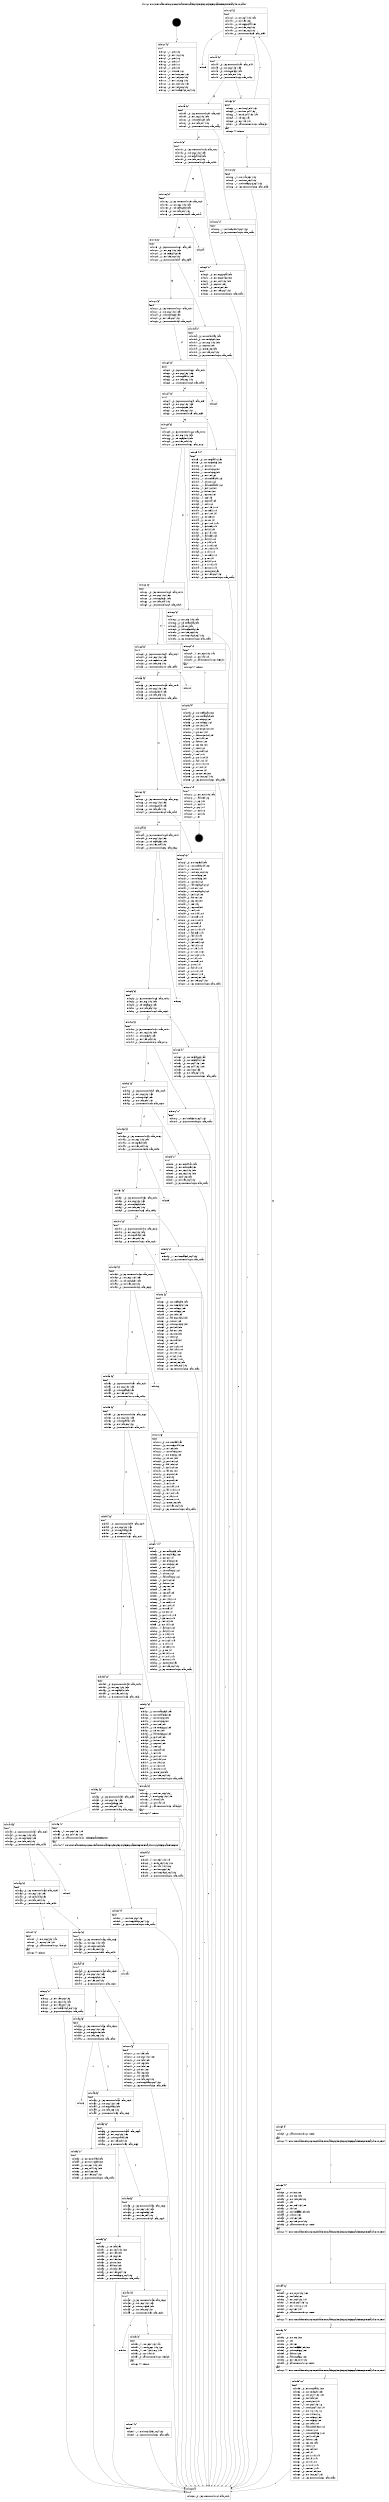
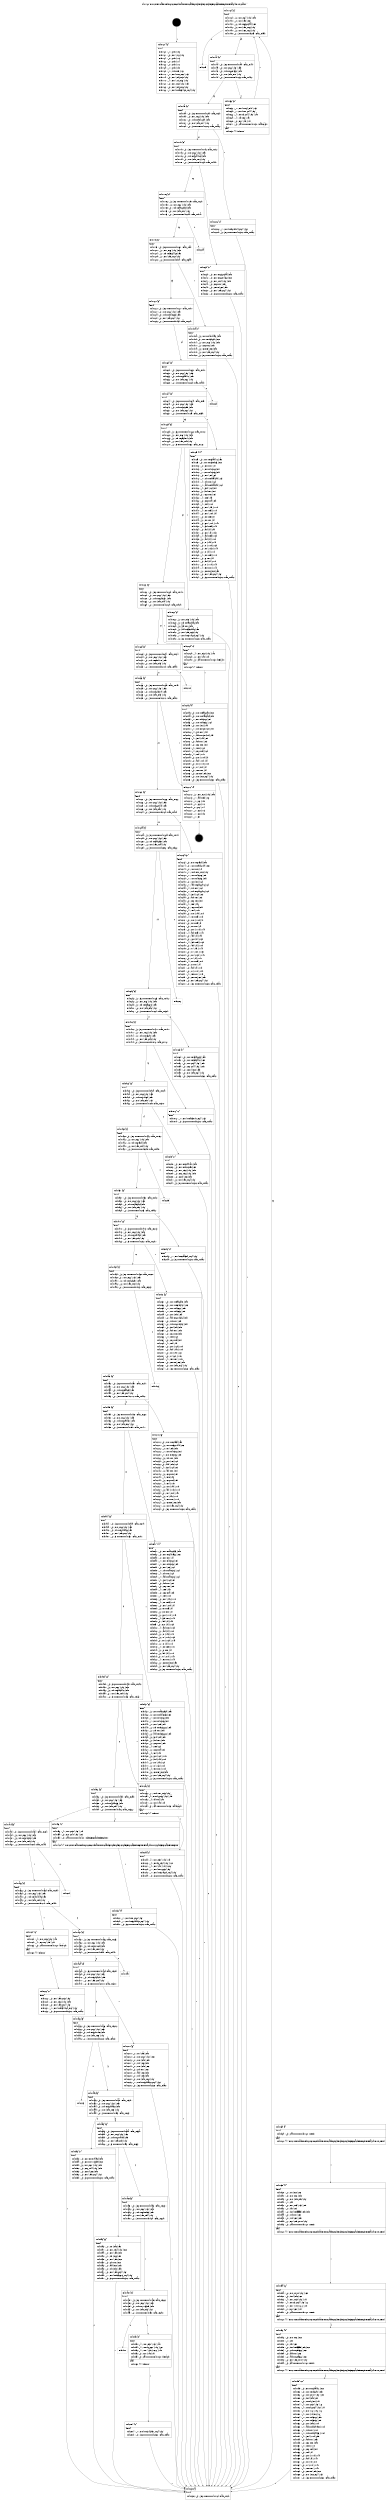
(247, 179) -> none
(184, 388) -> none
(128, 1331) -> none
none -> (149, 2394)
